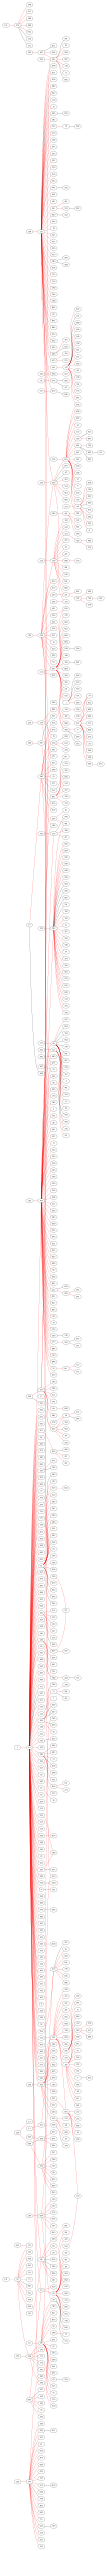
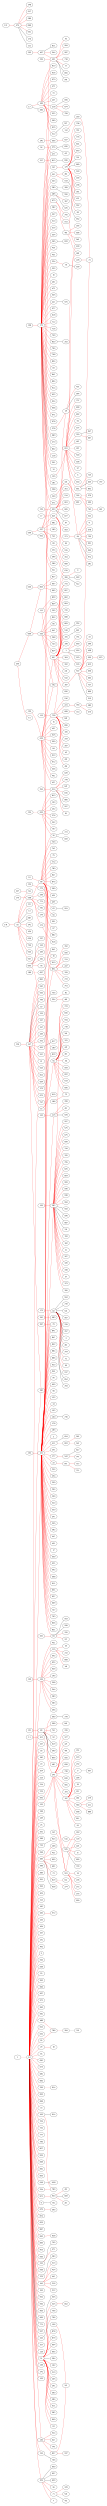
(41, 1977) -> none
